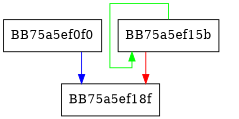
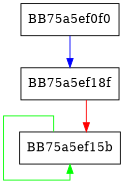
(146, 63) -> (86, 111)
